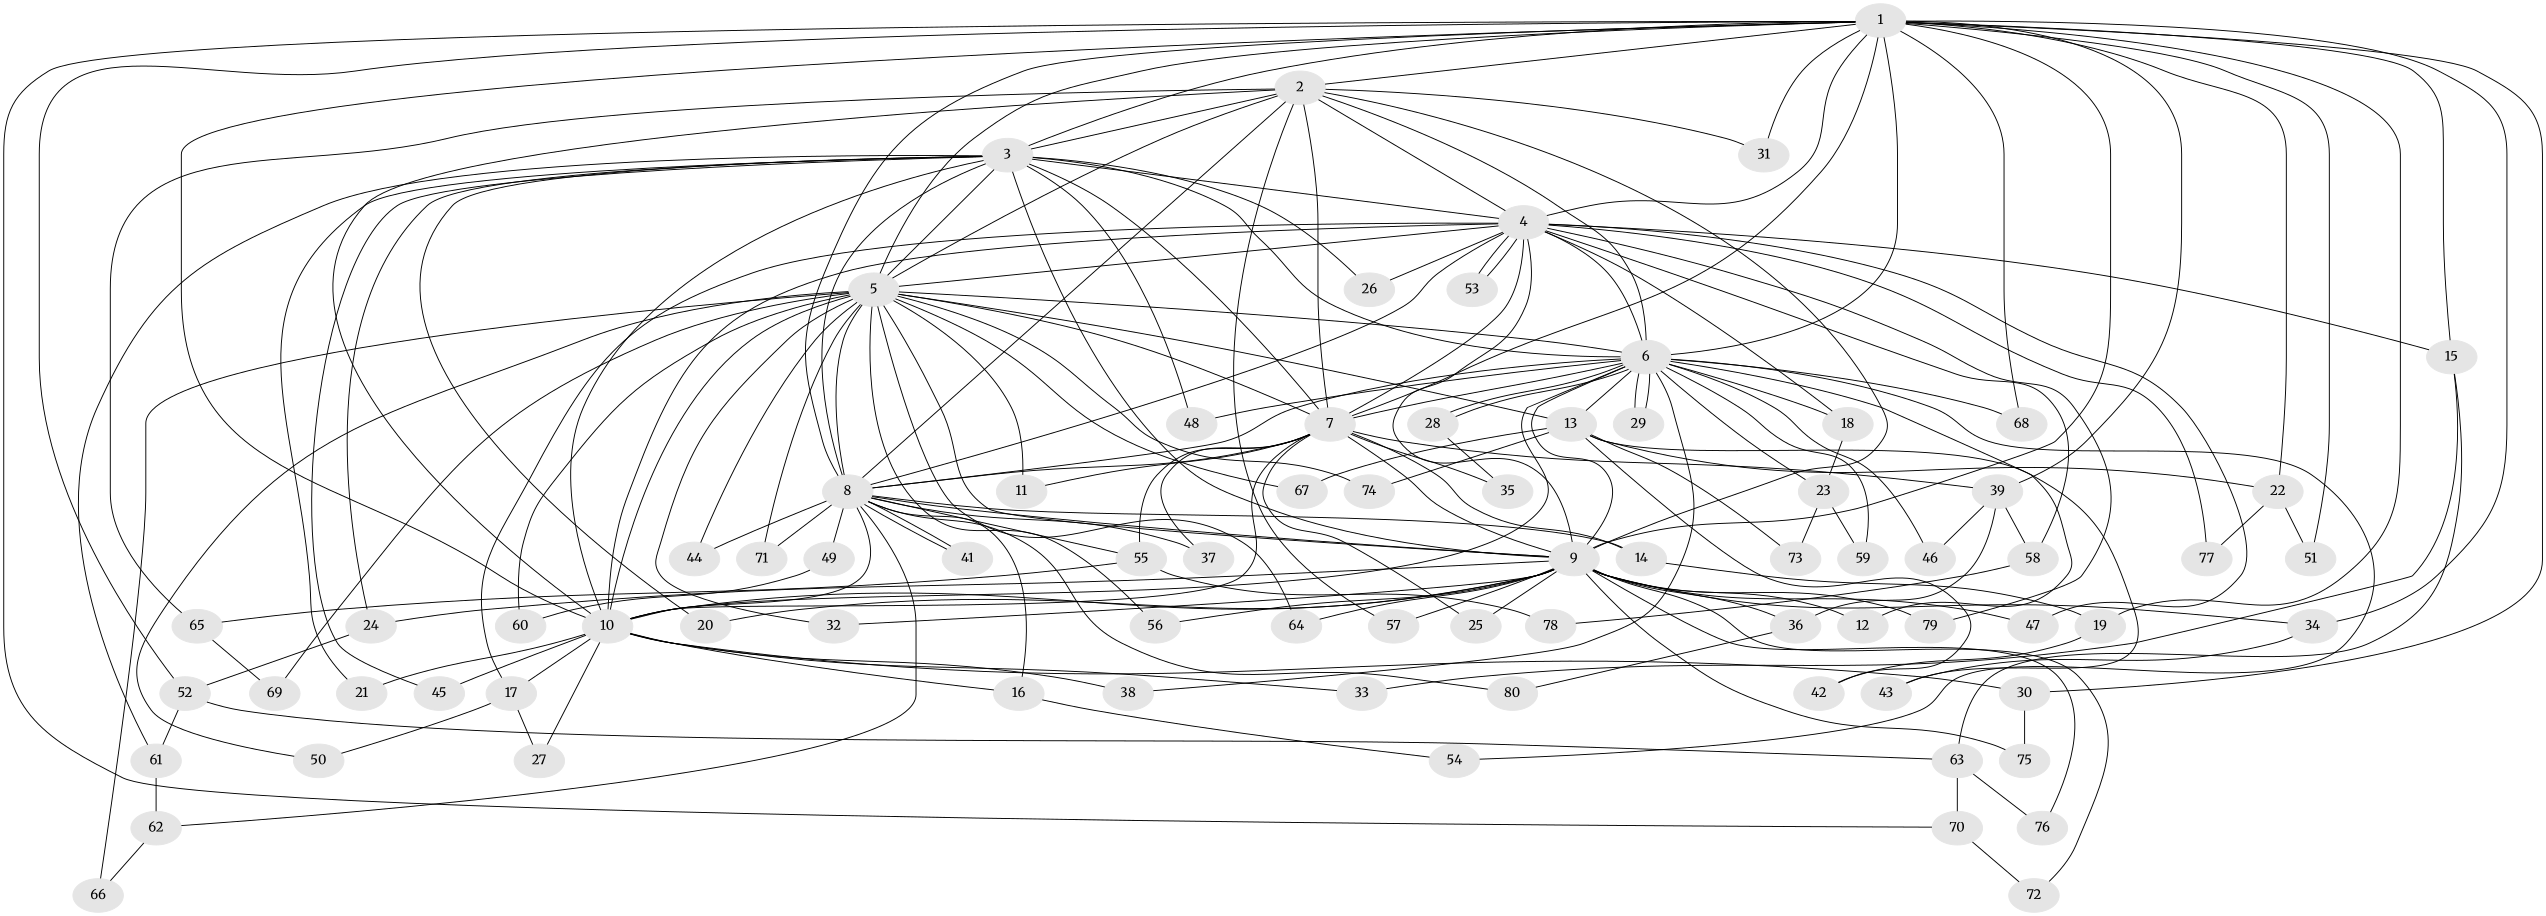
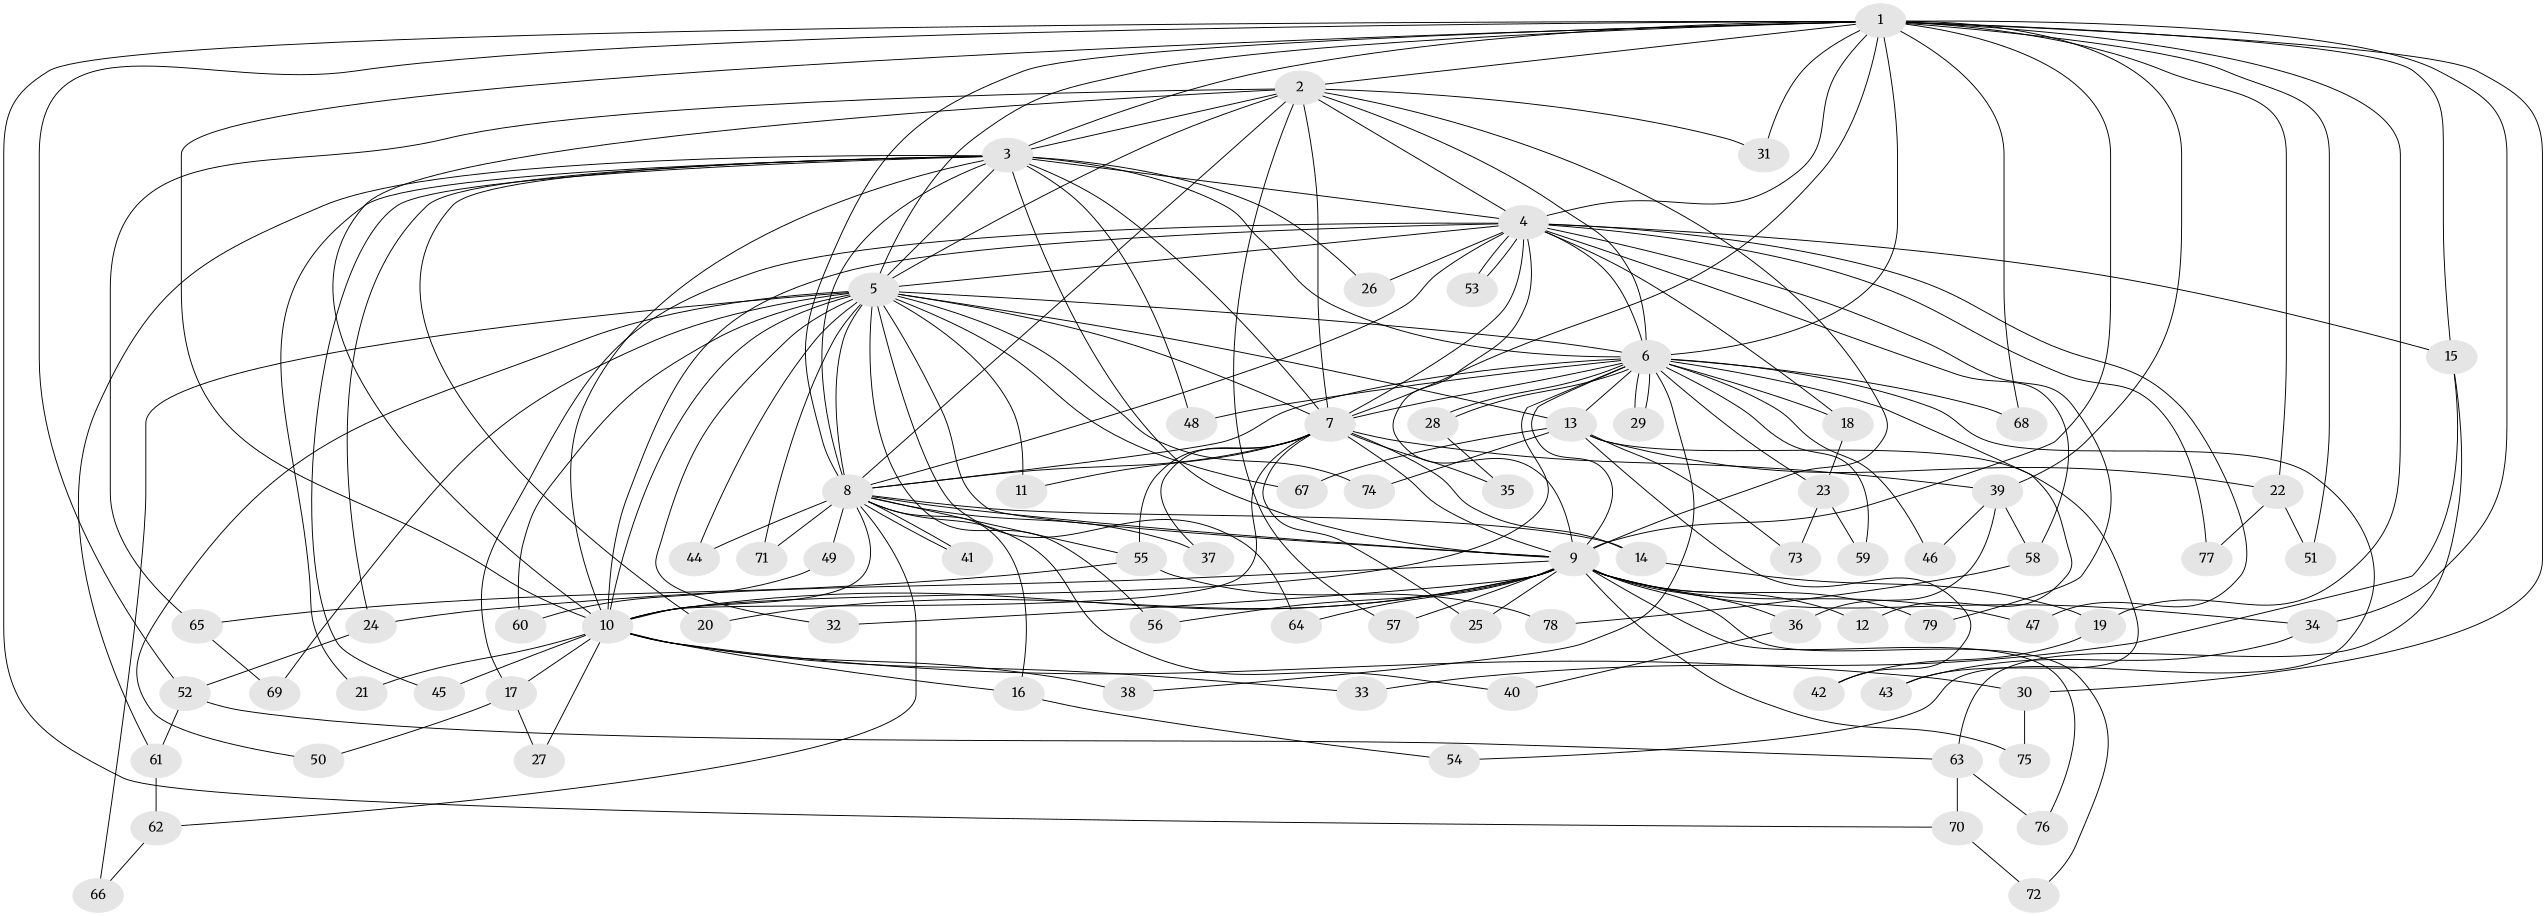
(1512, 694) -> (1512, 694)
